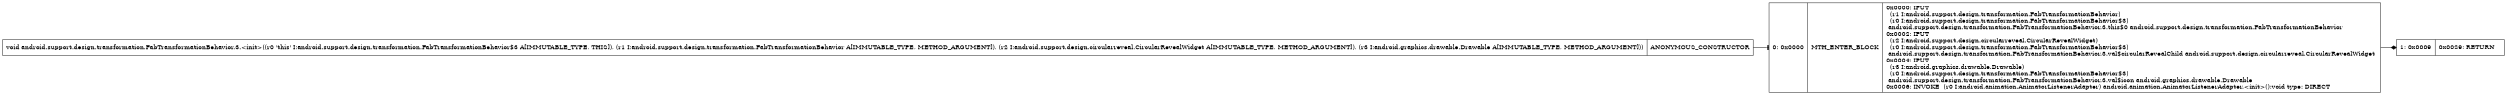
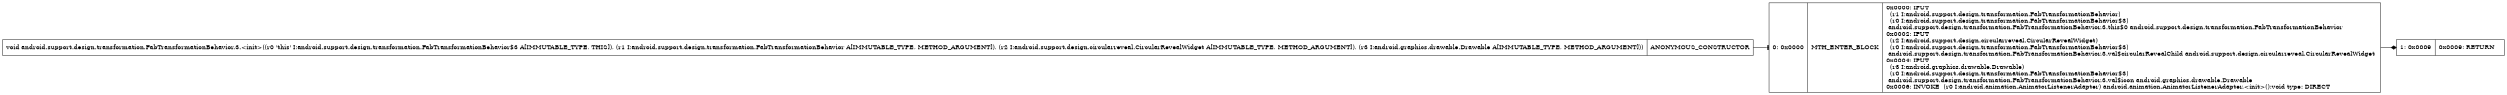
(2470, 47) -> (2470, 47)
